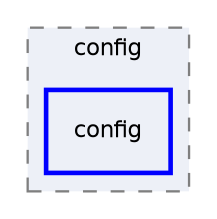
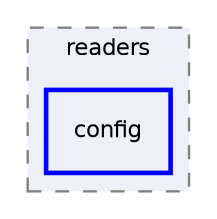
(108, 50) -> (108, 50)
